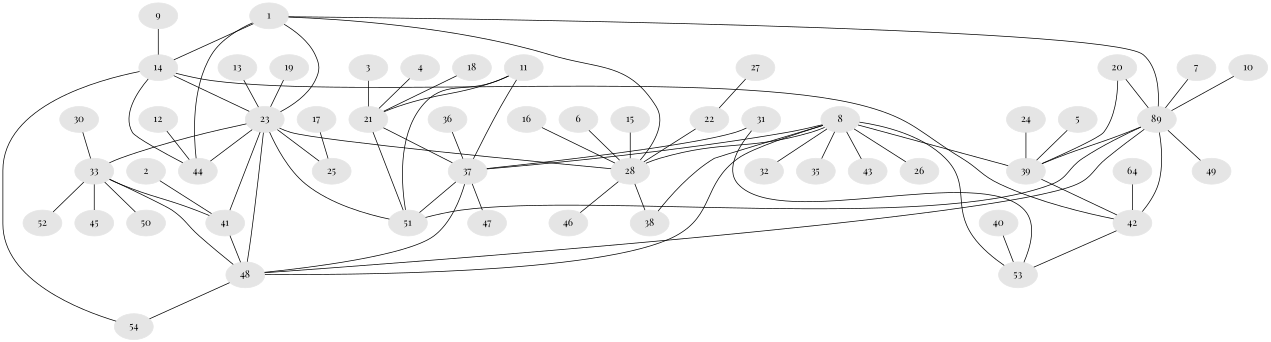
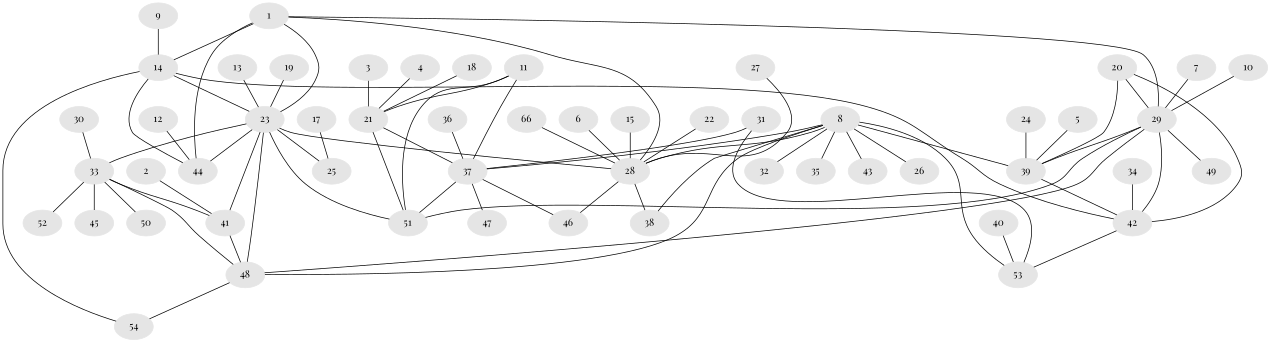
(732, 94) -> (761, 152)
(527, 119) -> (527, 119)
(1157, 119) -> (1157, 119)
none -> (1234, 153)
(1132, 171) -> (1132, 171)
(381, 255) -> (518, 197)
